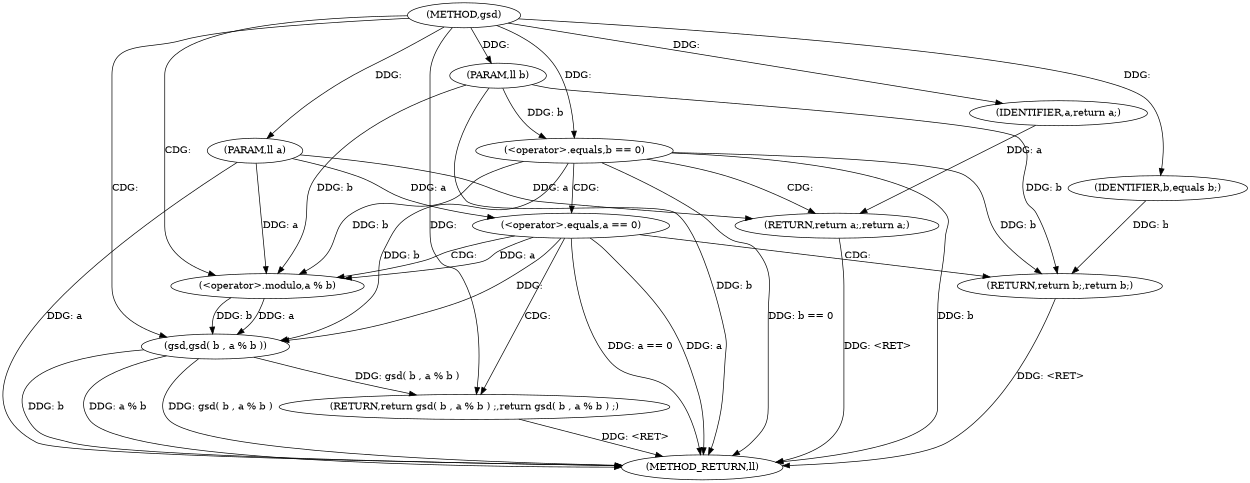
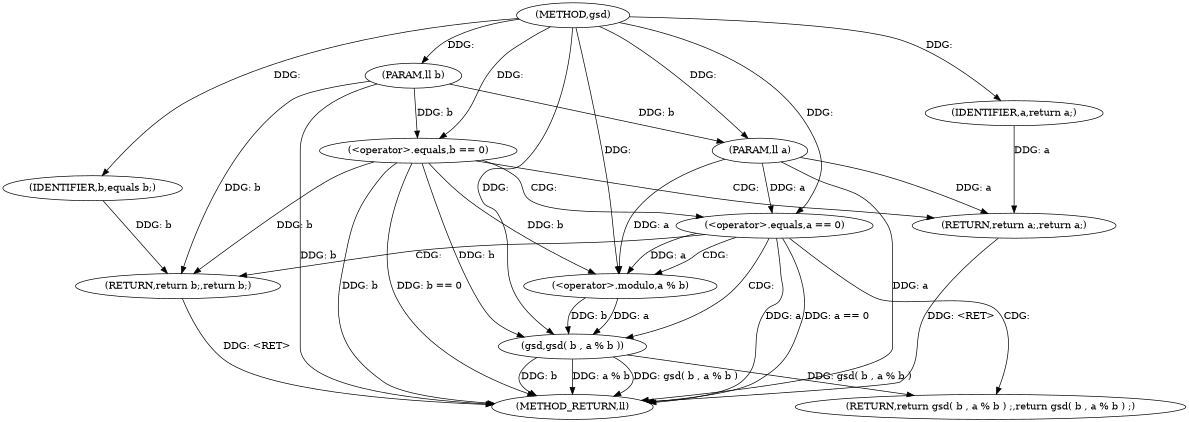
(343, 148) -> (583, 112)
(180, 151) -> (619, 151)
(127, 188) -> (497, 188)
(430, 213) -> (763, 80)
(531, 286) -> (763, 286)
(587, 437) -> none
